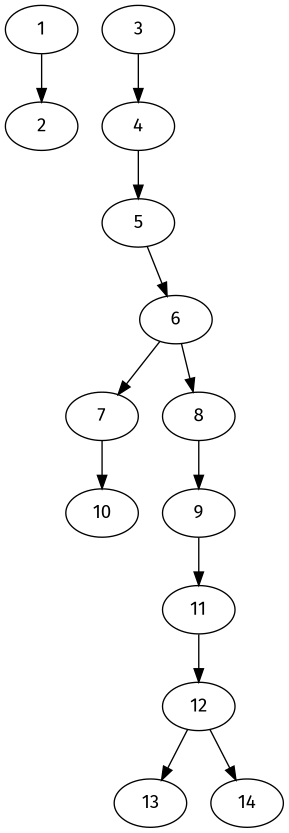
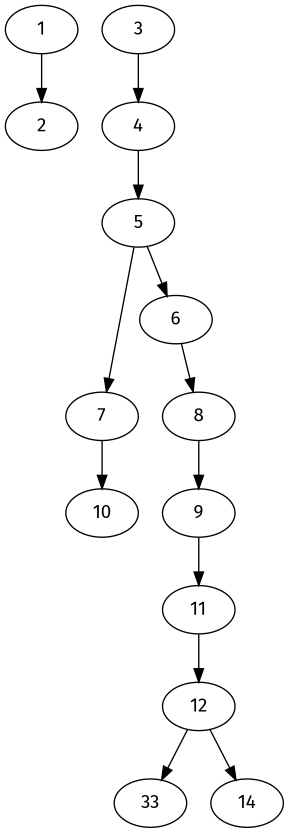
(143, 363) -> (122, 313)
(150, 803) -> (150, 803)
